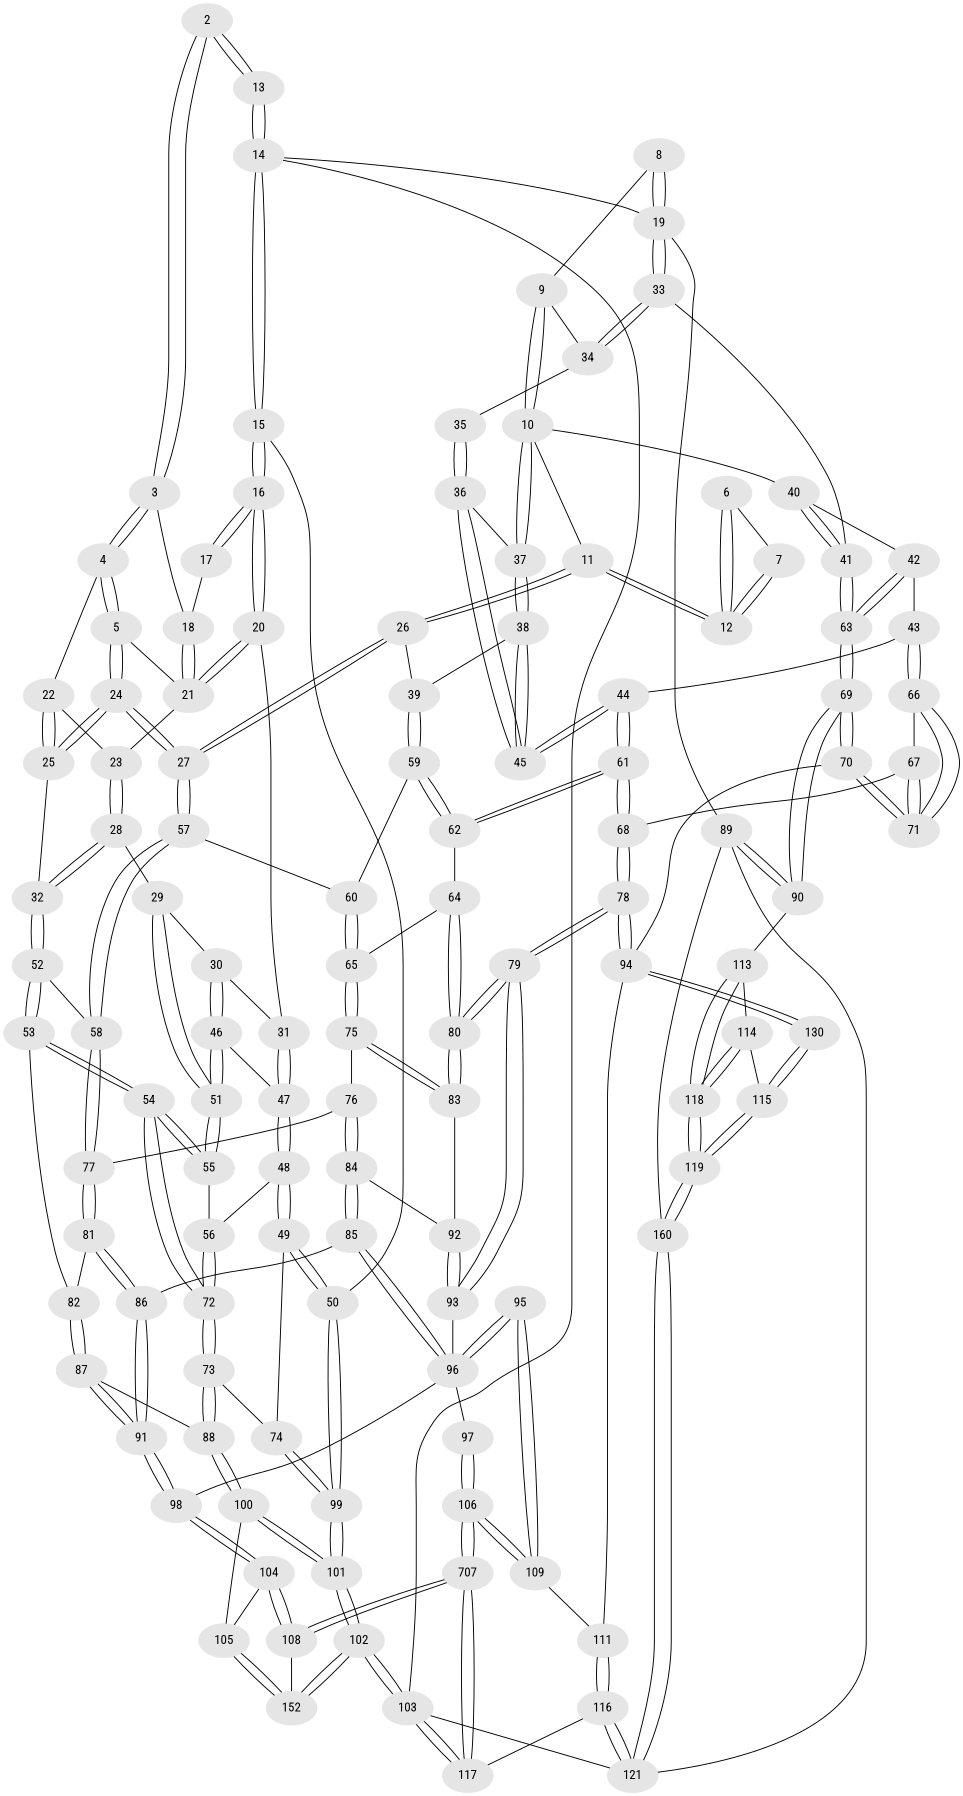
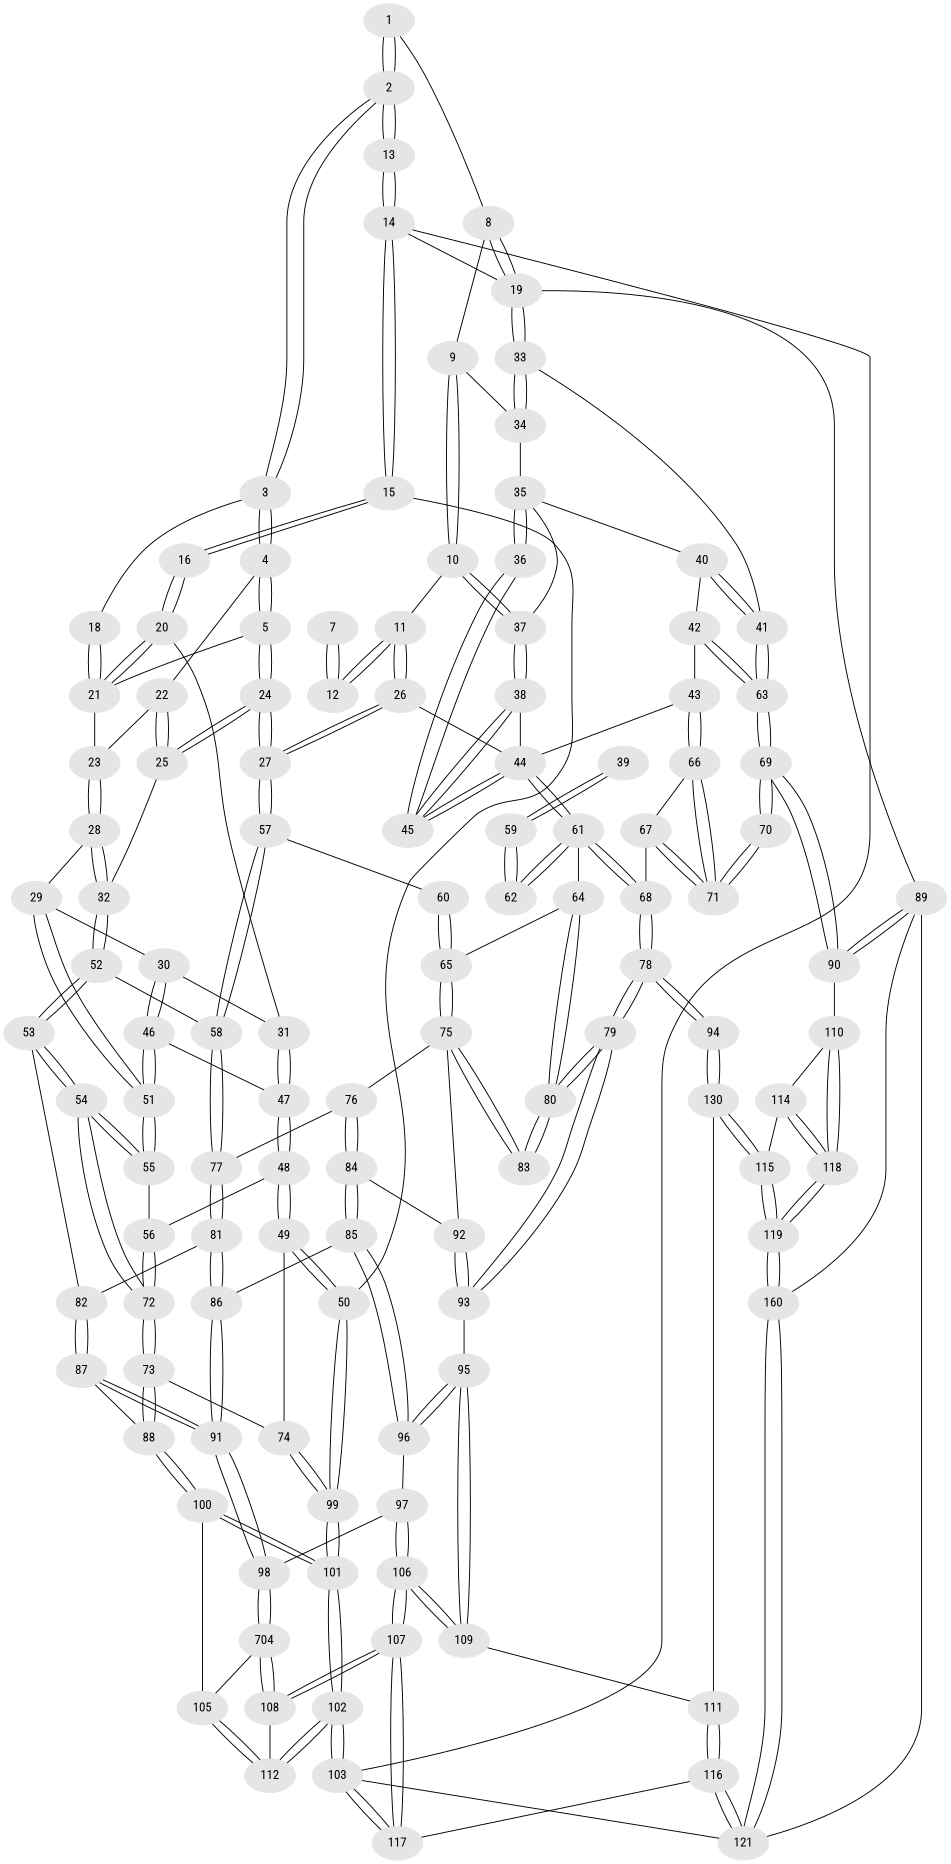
none -> (389, 21)
(665, 450) -> (611, 527)
(727, 493) -> none
(490, 527) -> (557, 561)
(206, 561) -> none
(409, 662) -> (460, 729)
(469, 662) -> (520, 729)
(685, 823) -> none
(383, 831) -> none
(455, 864) -> (578, 864)
(742, 966) -> (834, 1033)
(455, 1168) -> (453, 1134)
(608, 1303) -> (713, 1404)
(453, 1337) -> (464, 1337)
(321, 1450) -> (333, 1539)
(269, 1573) -> (264, 1641)
(468, 1573) -> (397, 1641)
(292, 1708) -> (270, 1776)
